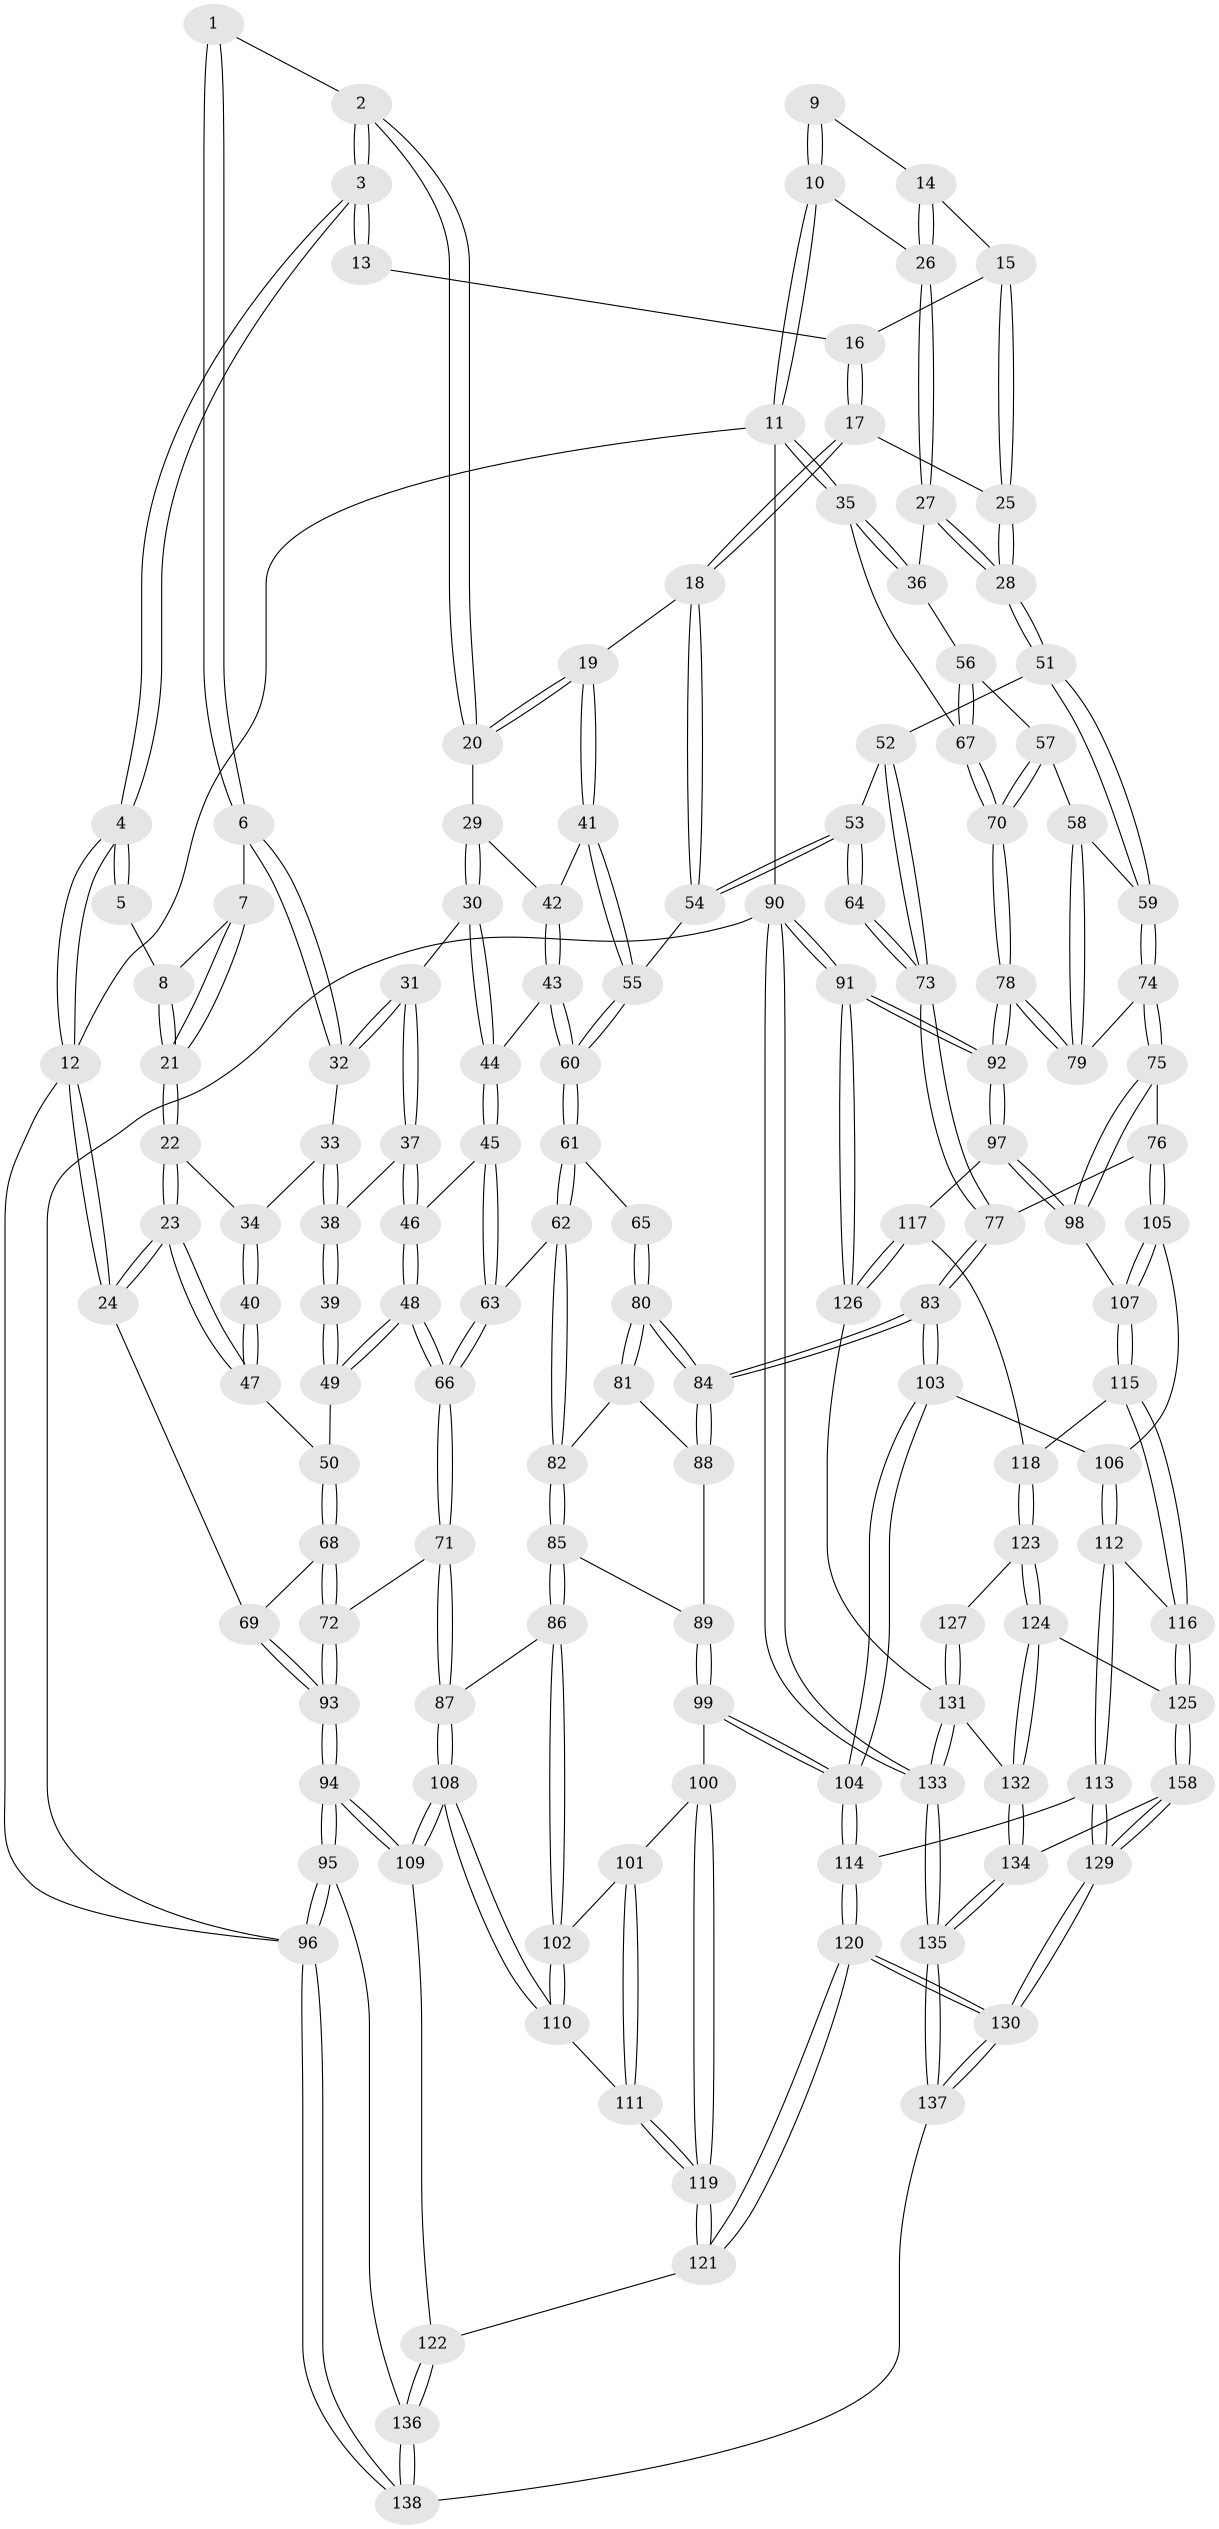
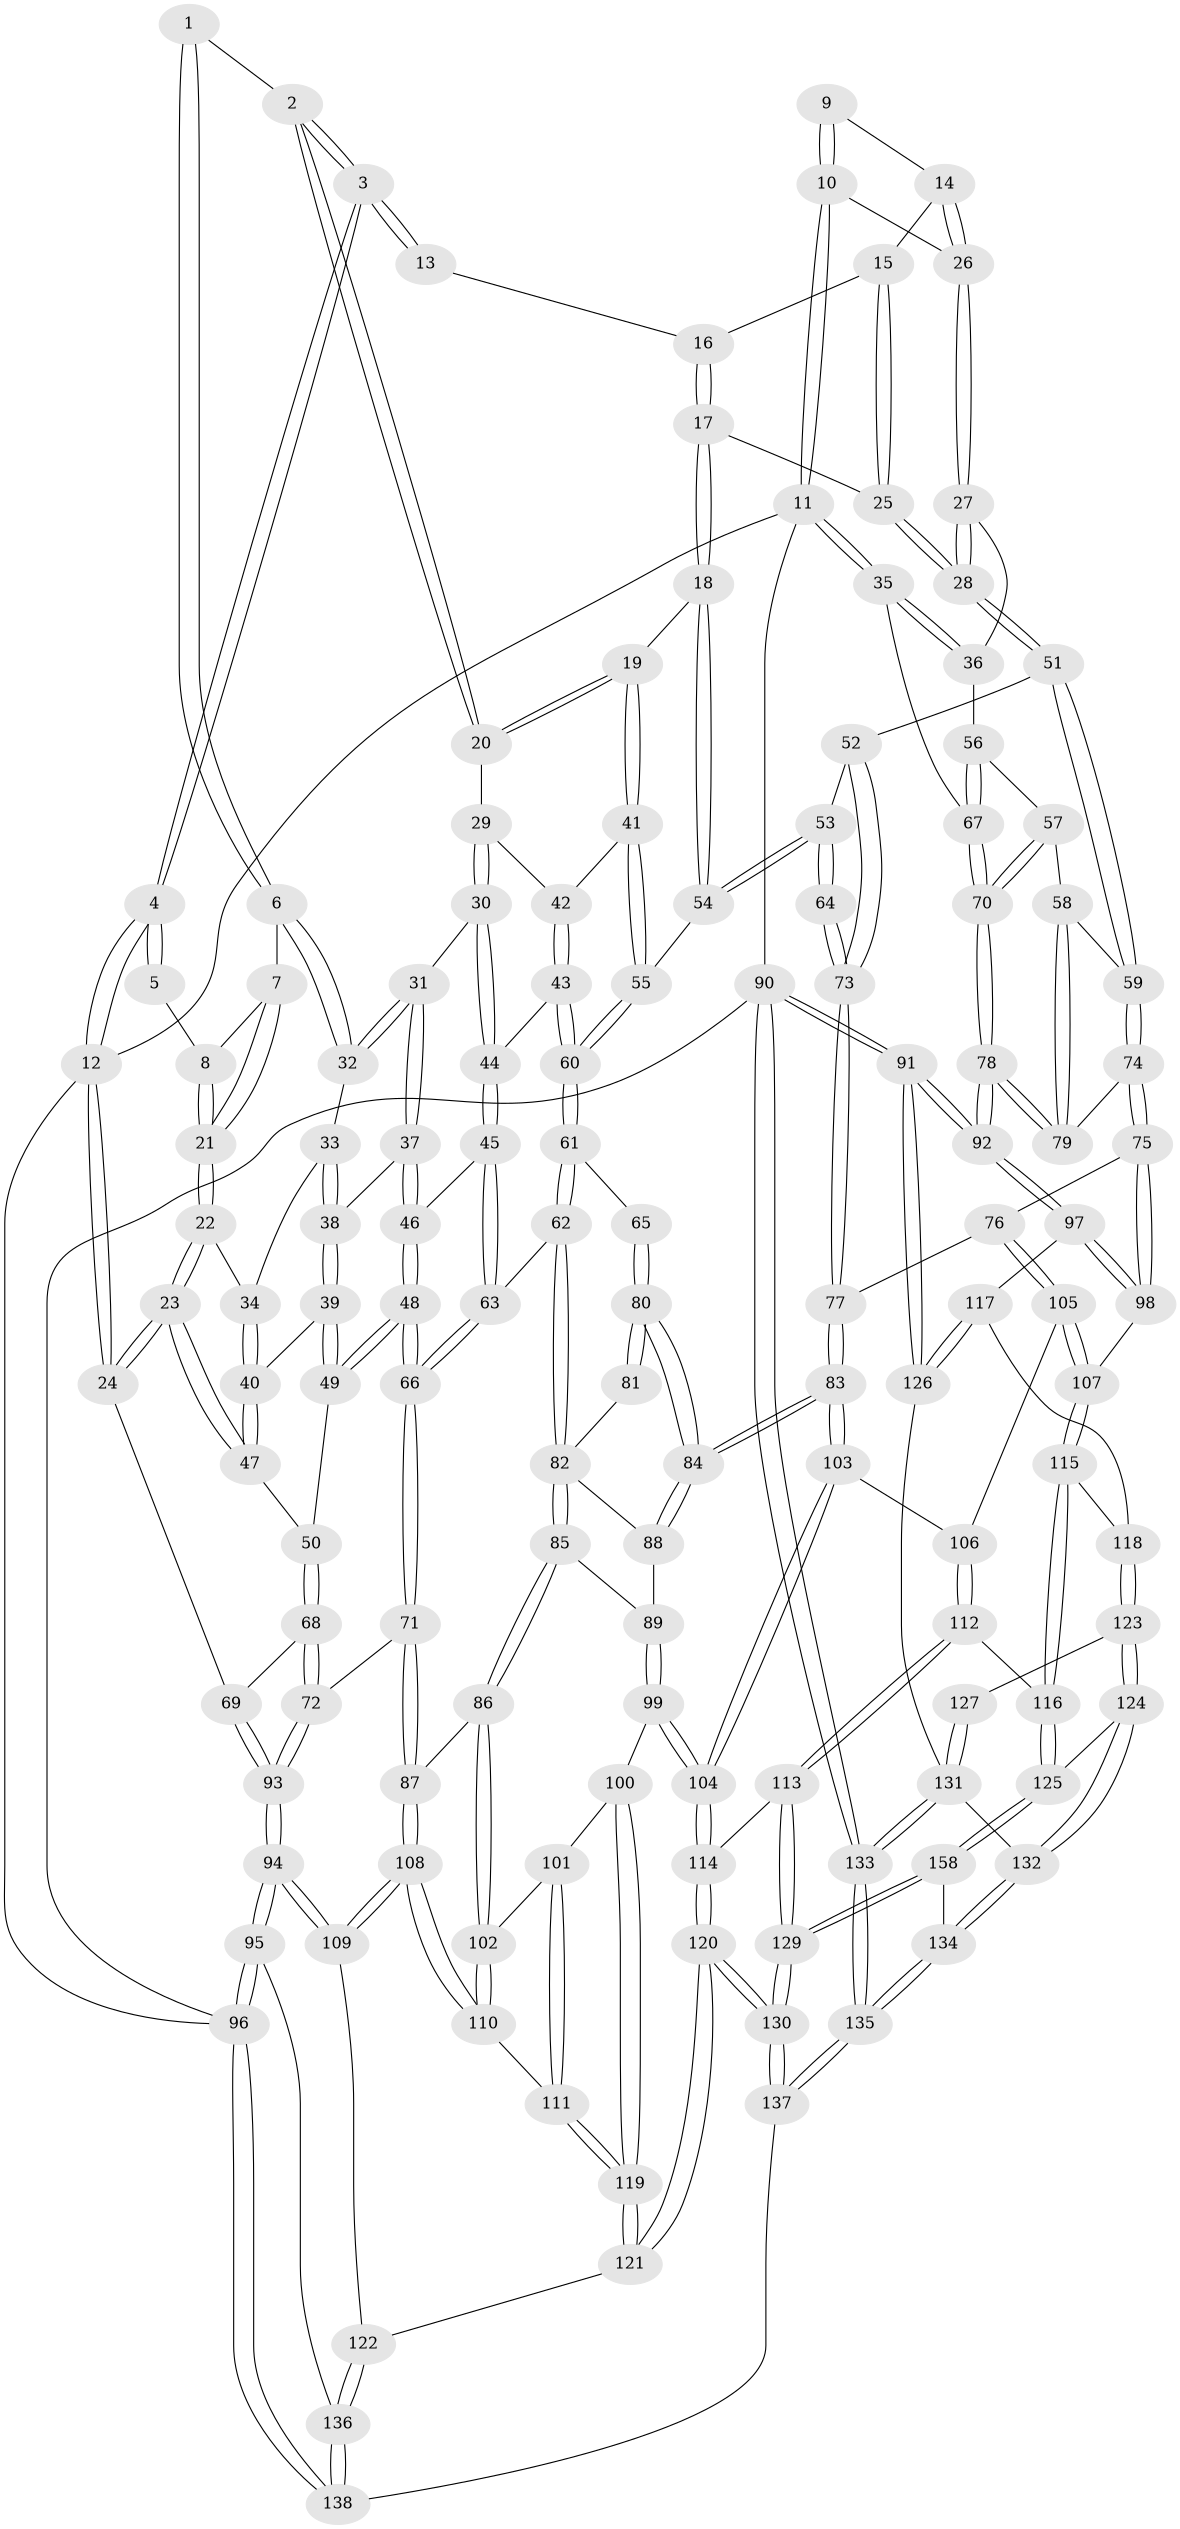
none -> (290, 1344)
(664, 1424) -> (607, 1504)
